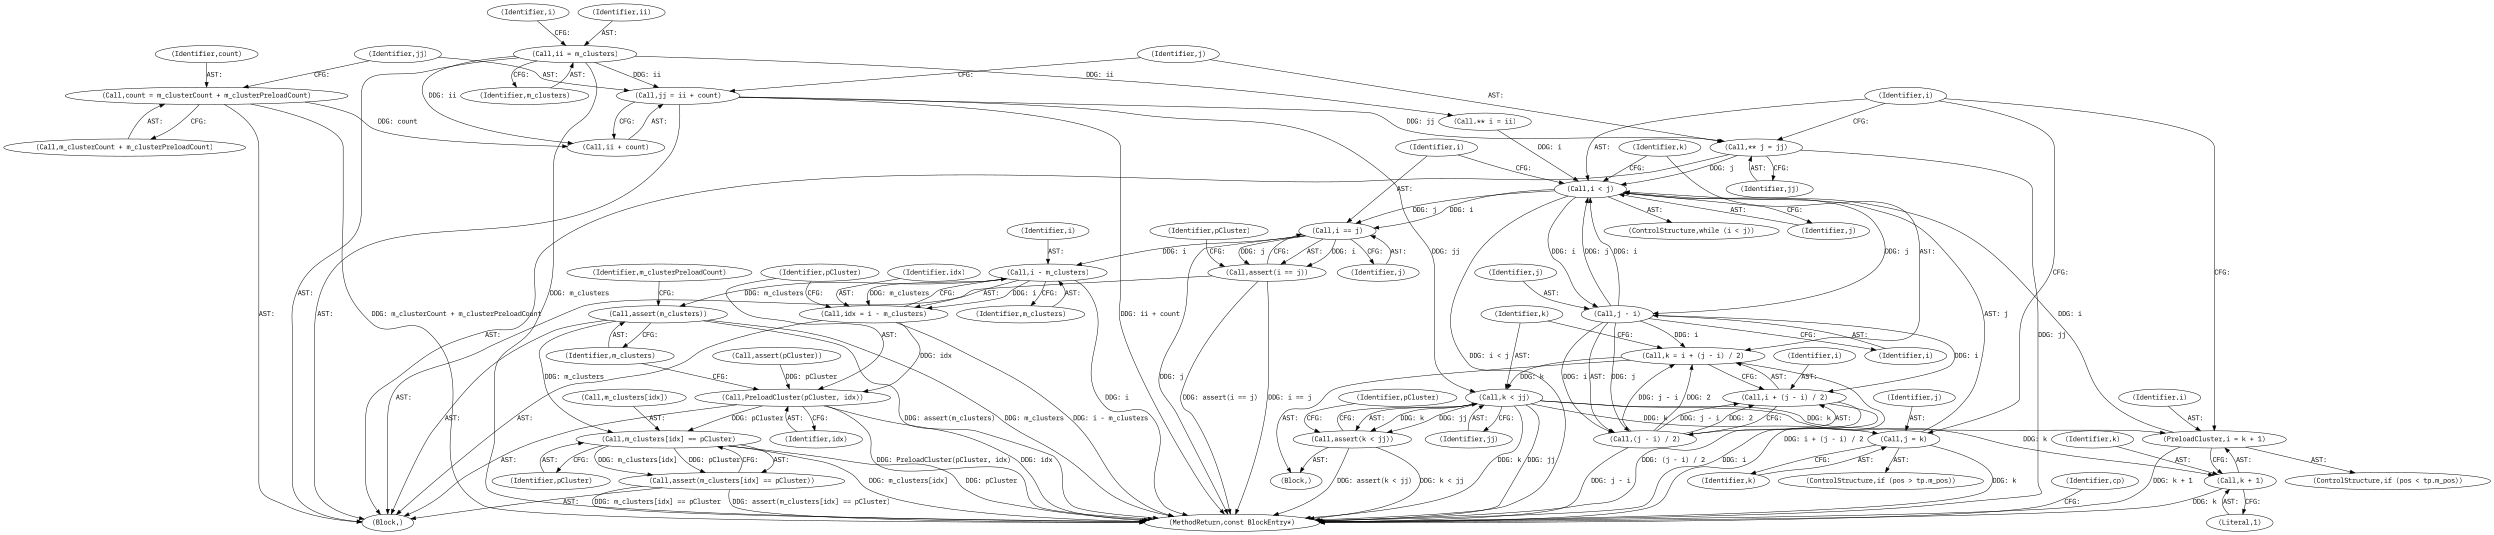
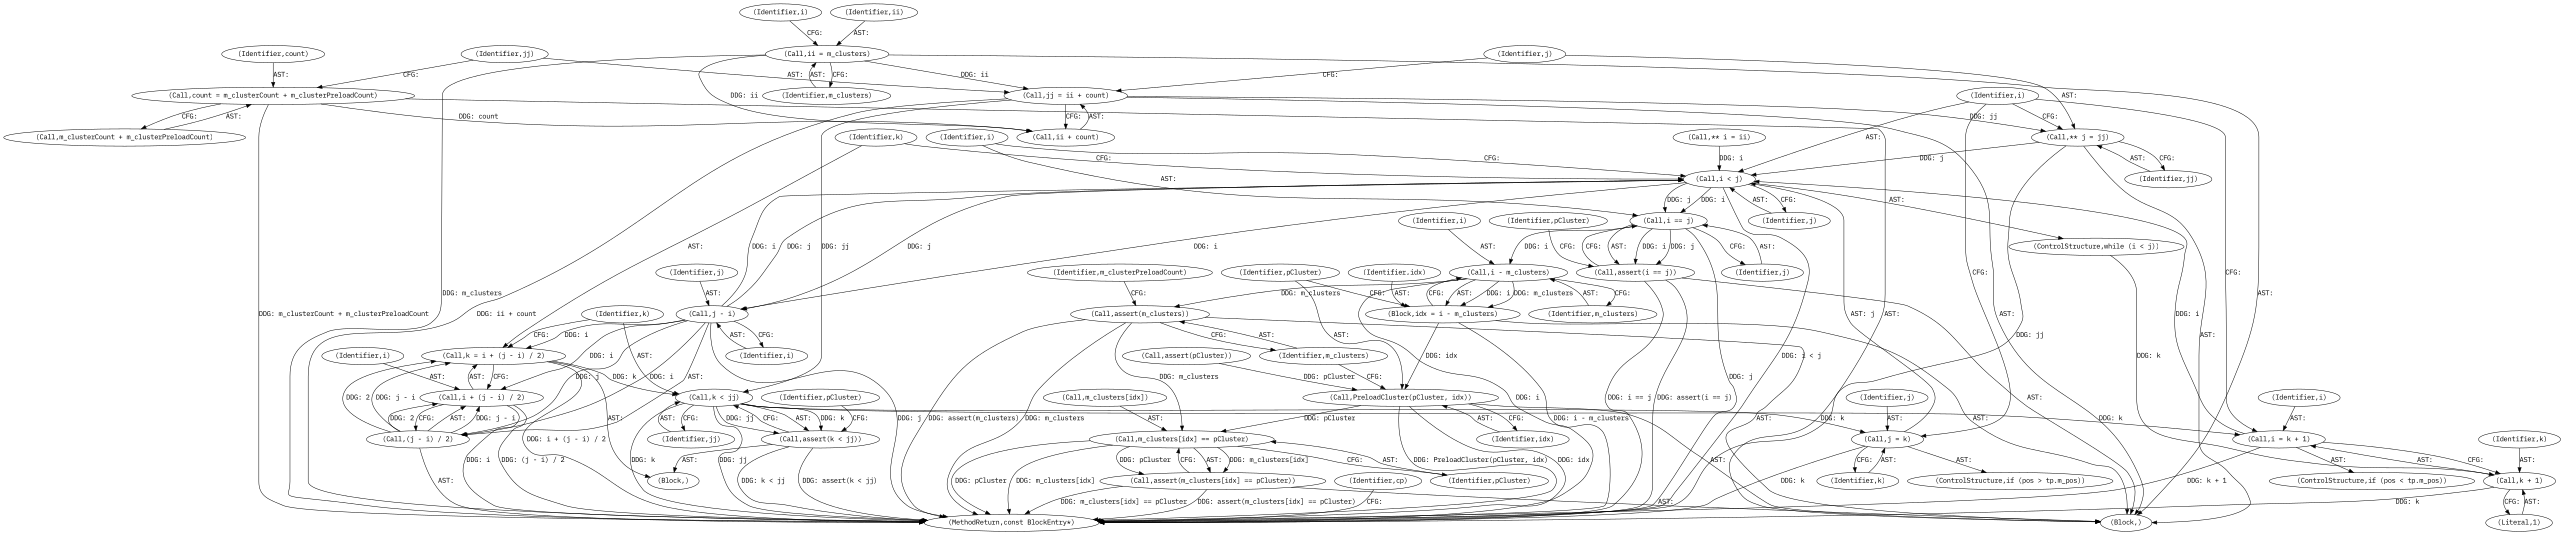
(1042, 76) -> none
(874, 314) -> (1443, 314)
none -> (861, 375)
(1792, 418) -> (2225, 447)
(2214, 439) -> (2279, 439)
(1611, 481) -> (448, 481)
